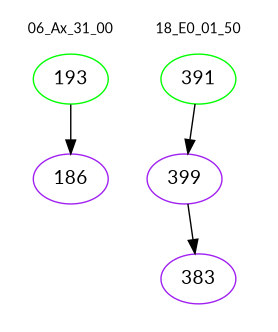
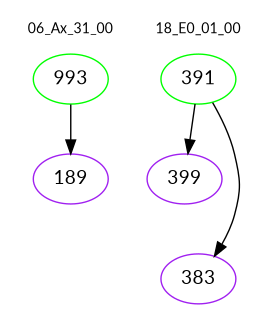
(198, 30) -> (198, 30)
(71, 79) -> (71, 79)
(71, 179) -> (71, 179)
(190, 222) -> (238, 172)
